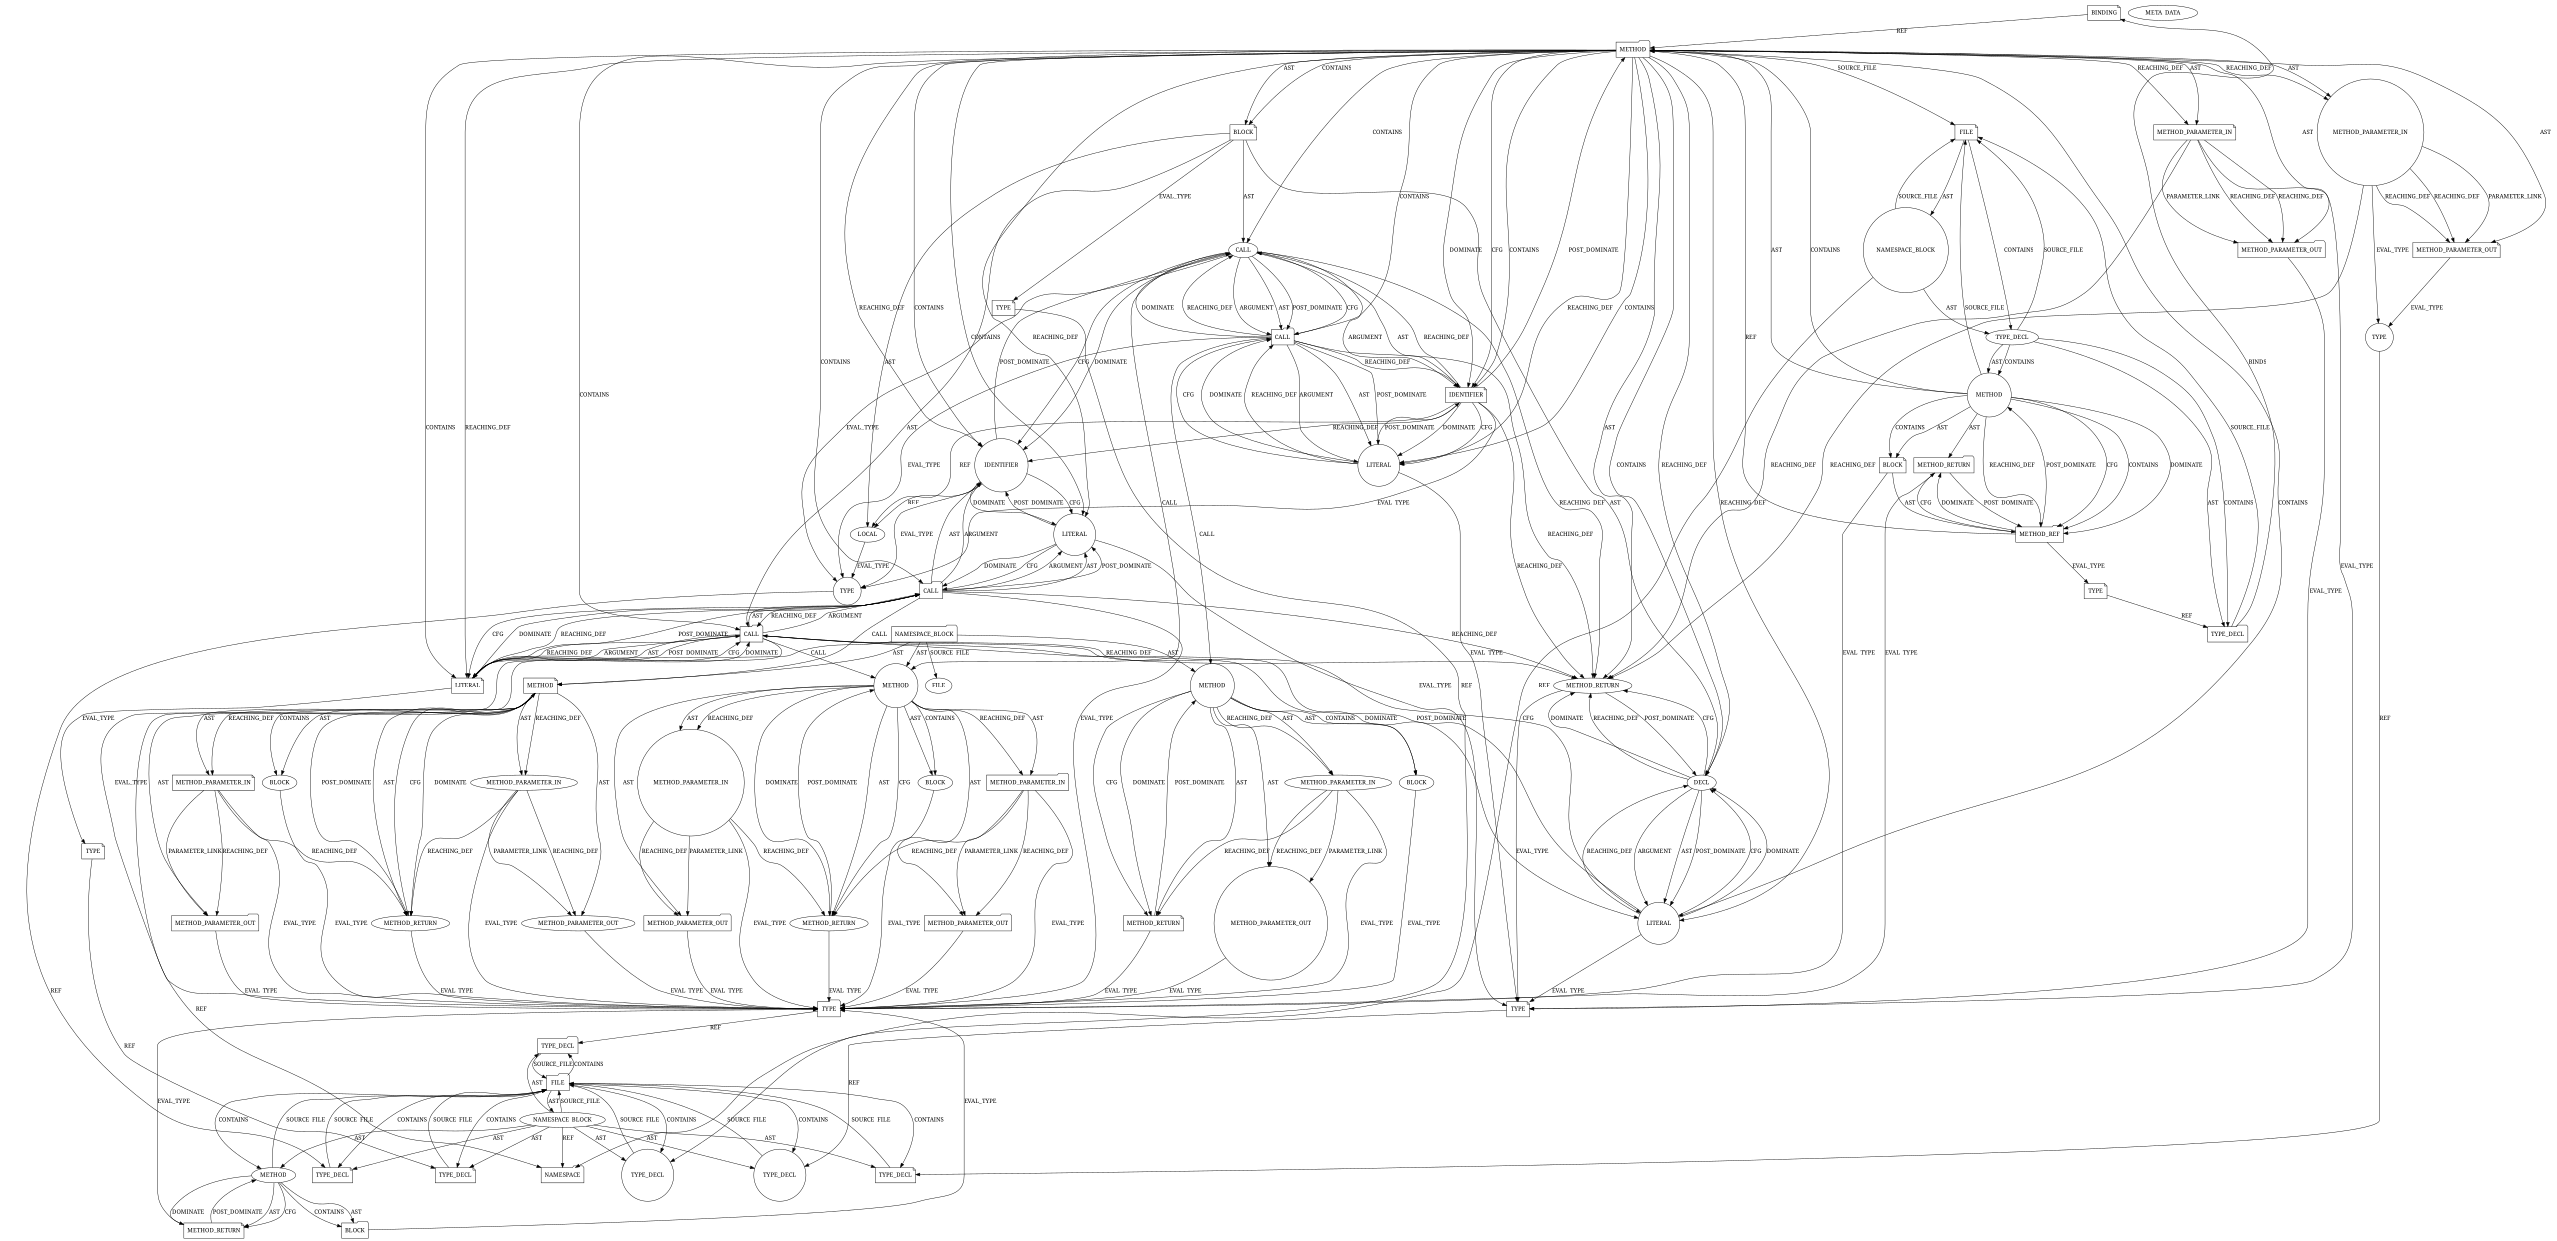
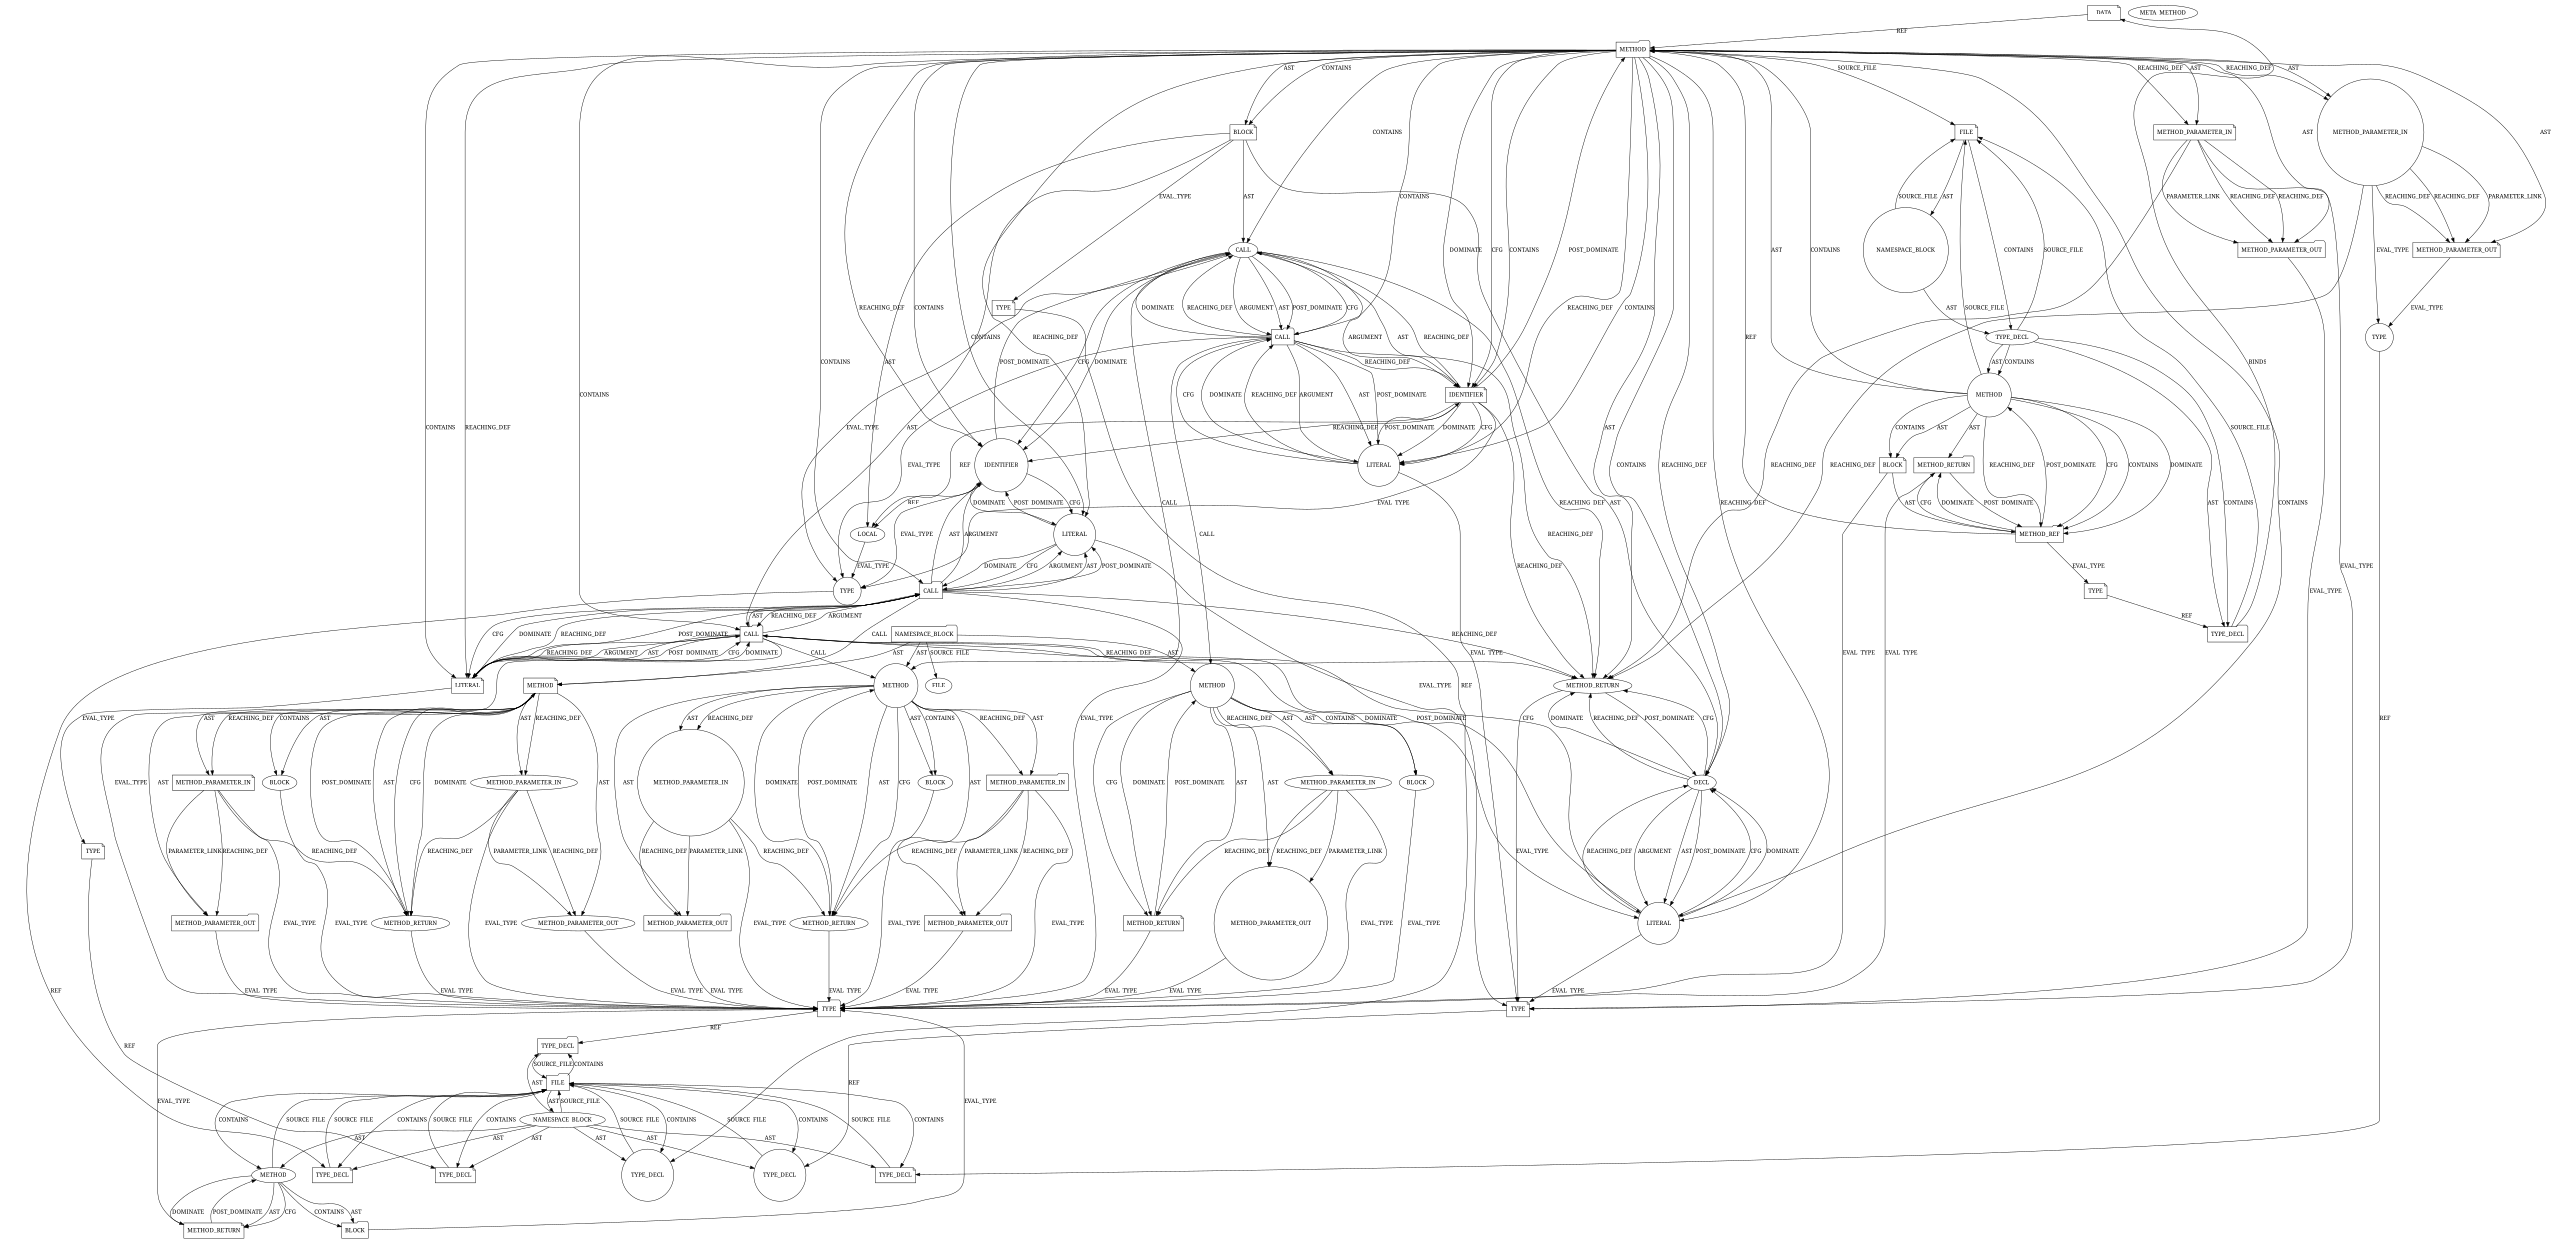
(2104, 13) -> (2104, 13)
(2163, 13) -> (2163, 13)
(563, 1175) -> none
